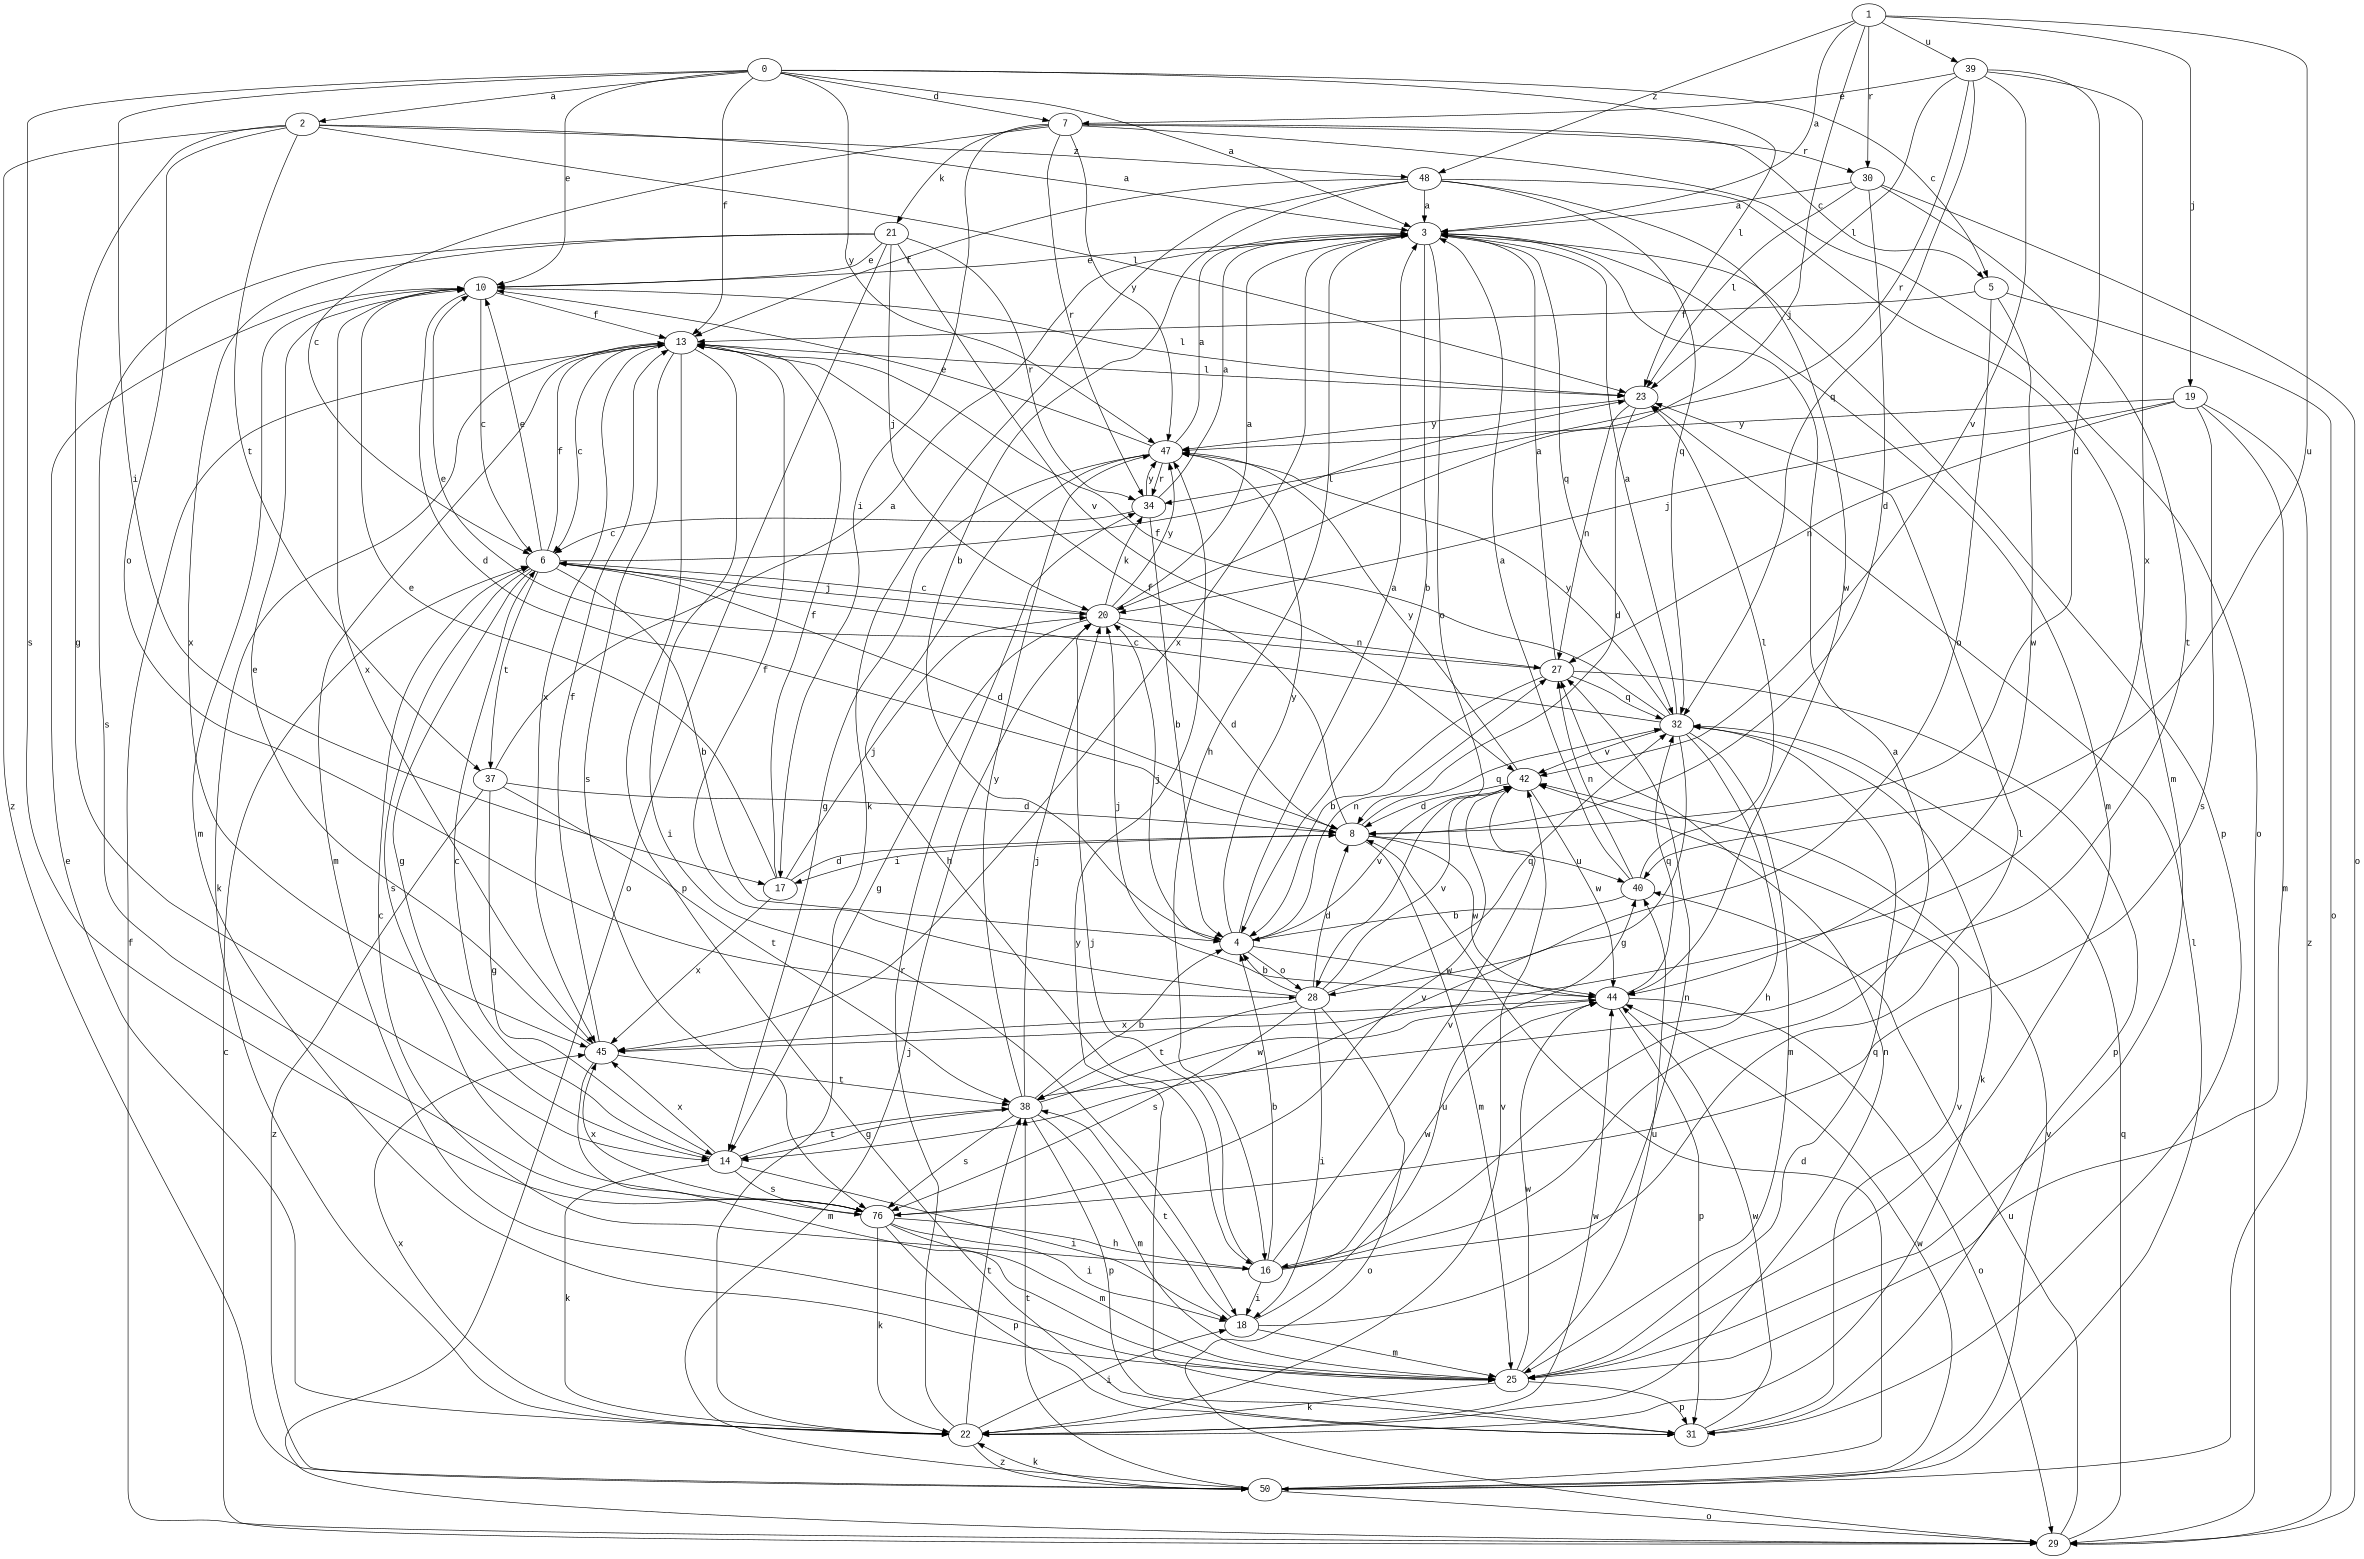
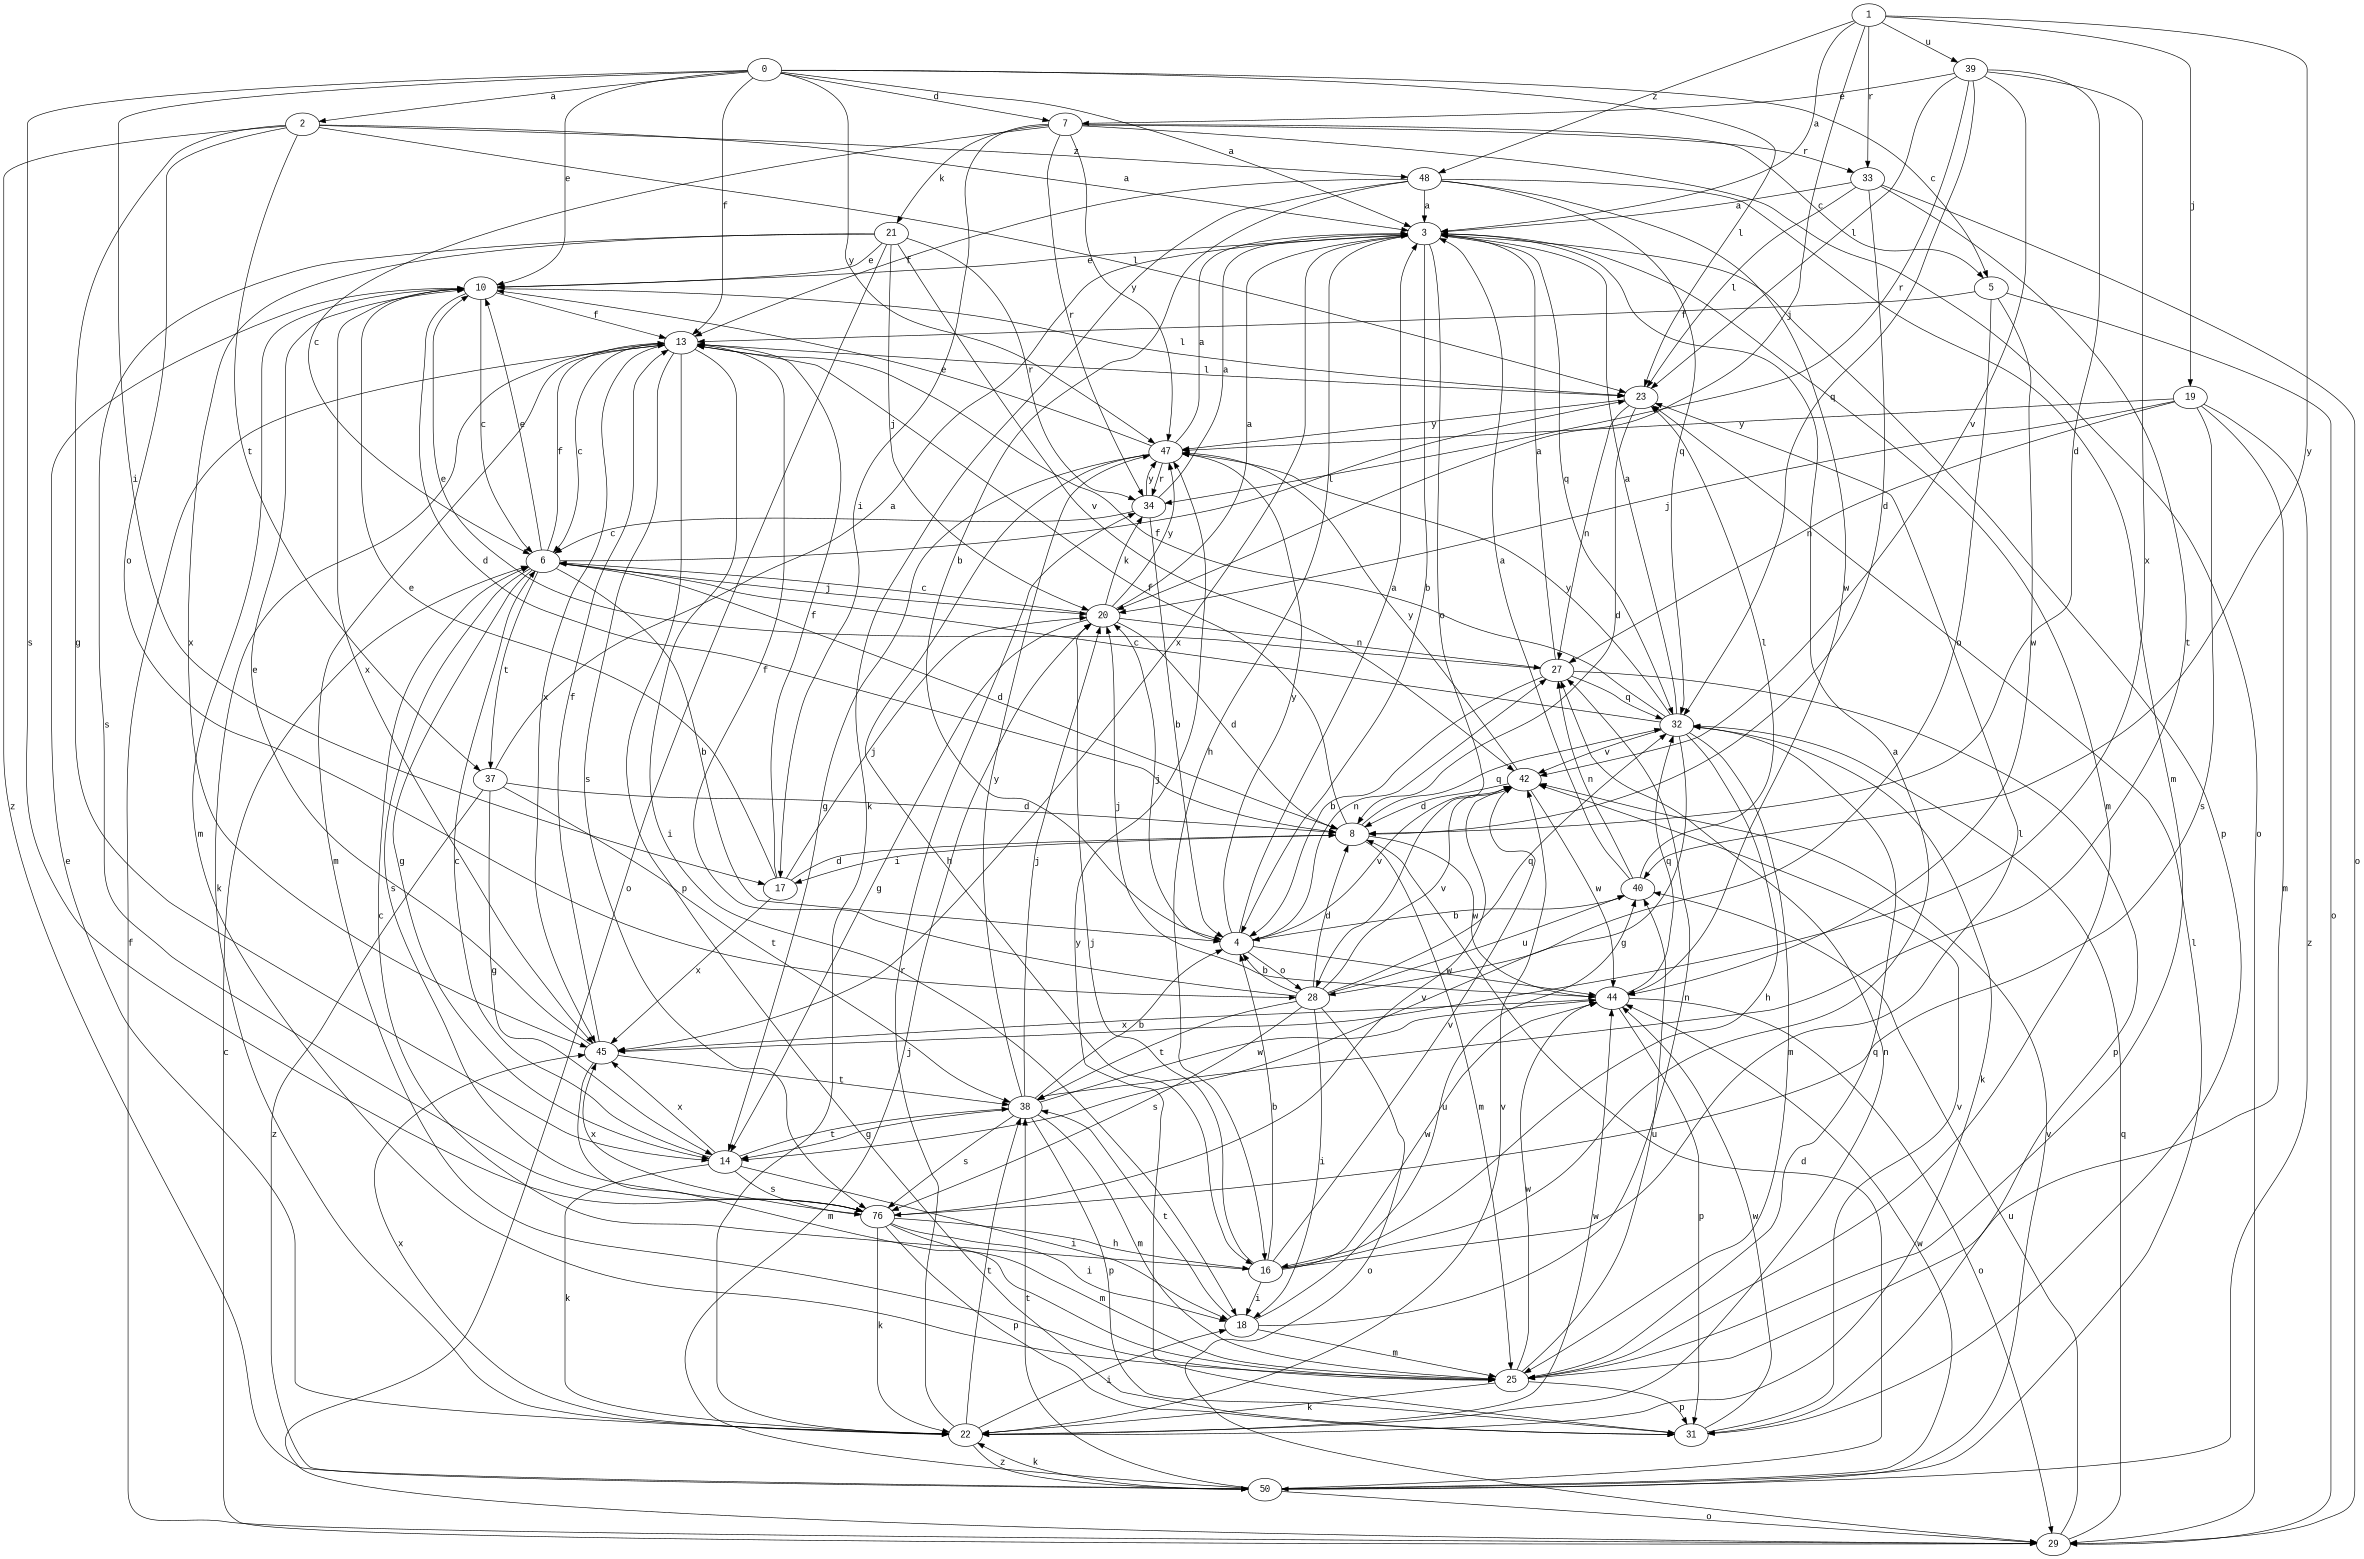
(1868, 179) -> (1868, 179)
(2309, 452) -> (2309, 452)
(1495, 850) -> (1482, 947)
